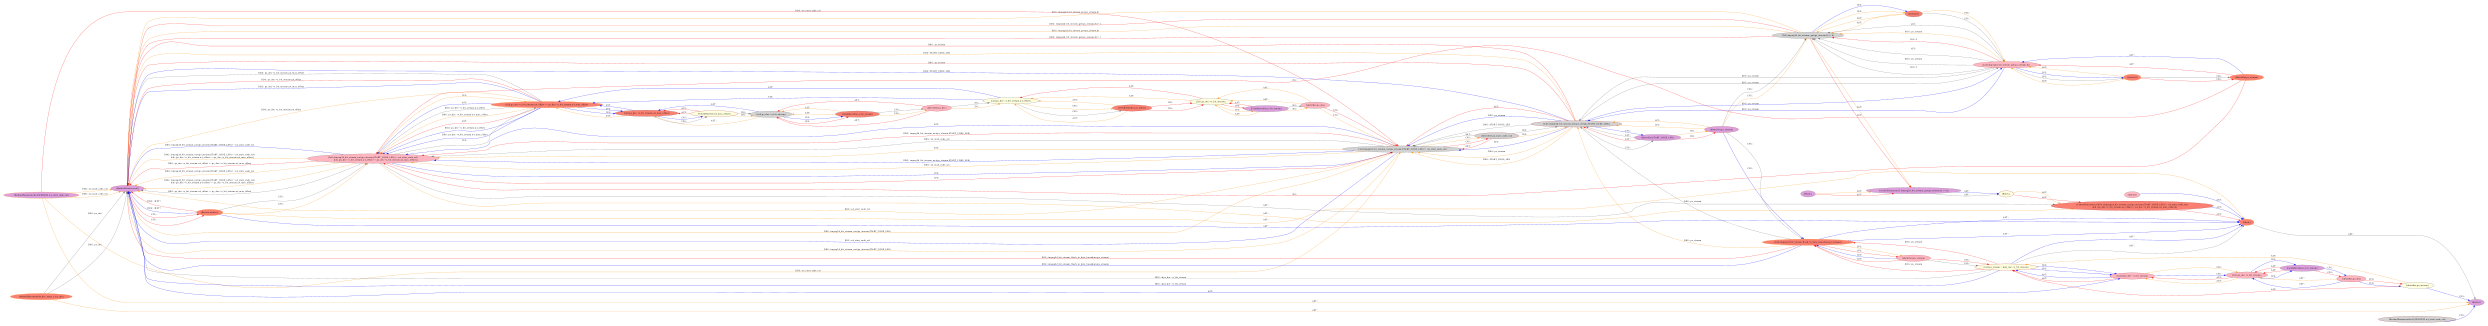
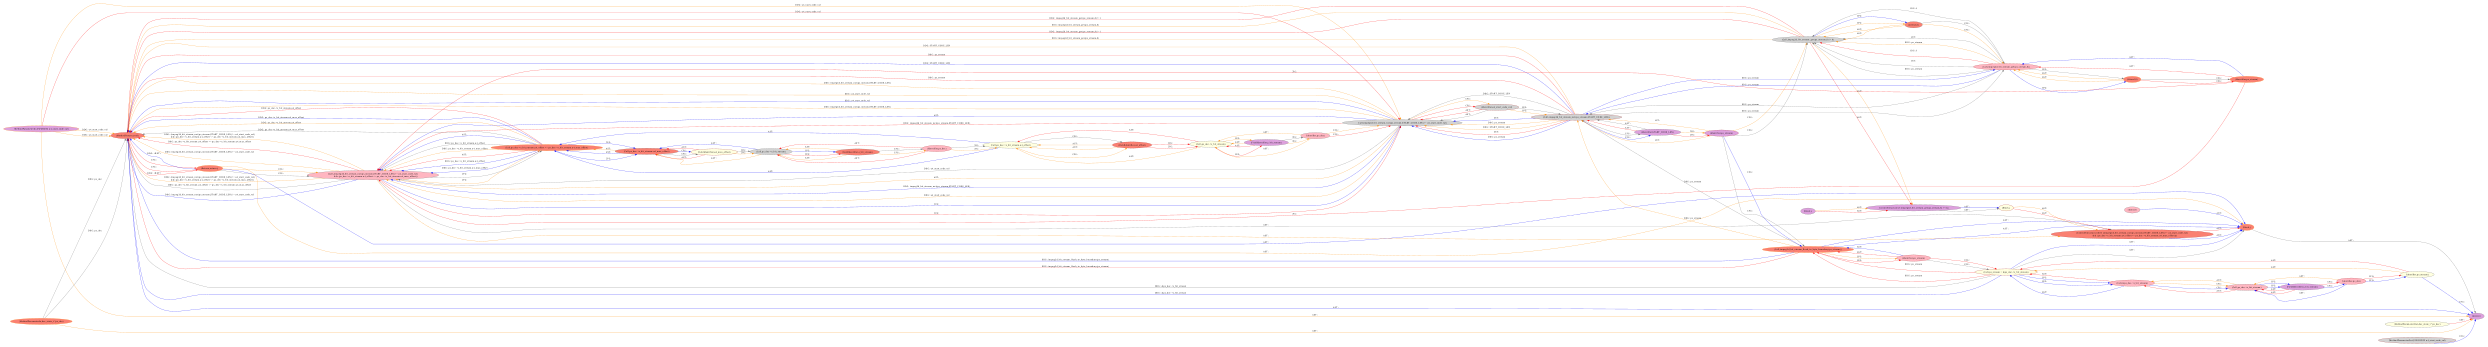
(127, 188) -> (127, 136)
(1086, 293) -> (1225, 309)
none -> (2417, 324)
